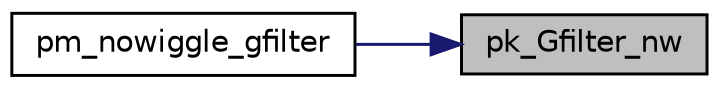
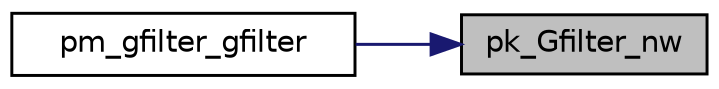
(183, 44) -> (183, 44)
